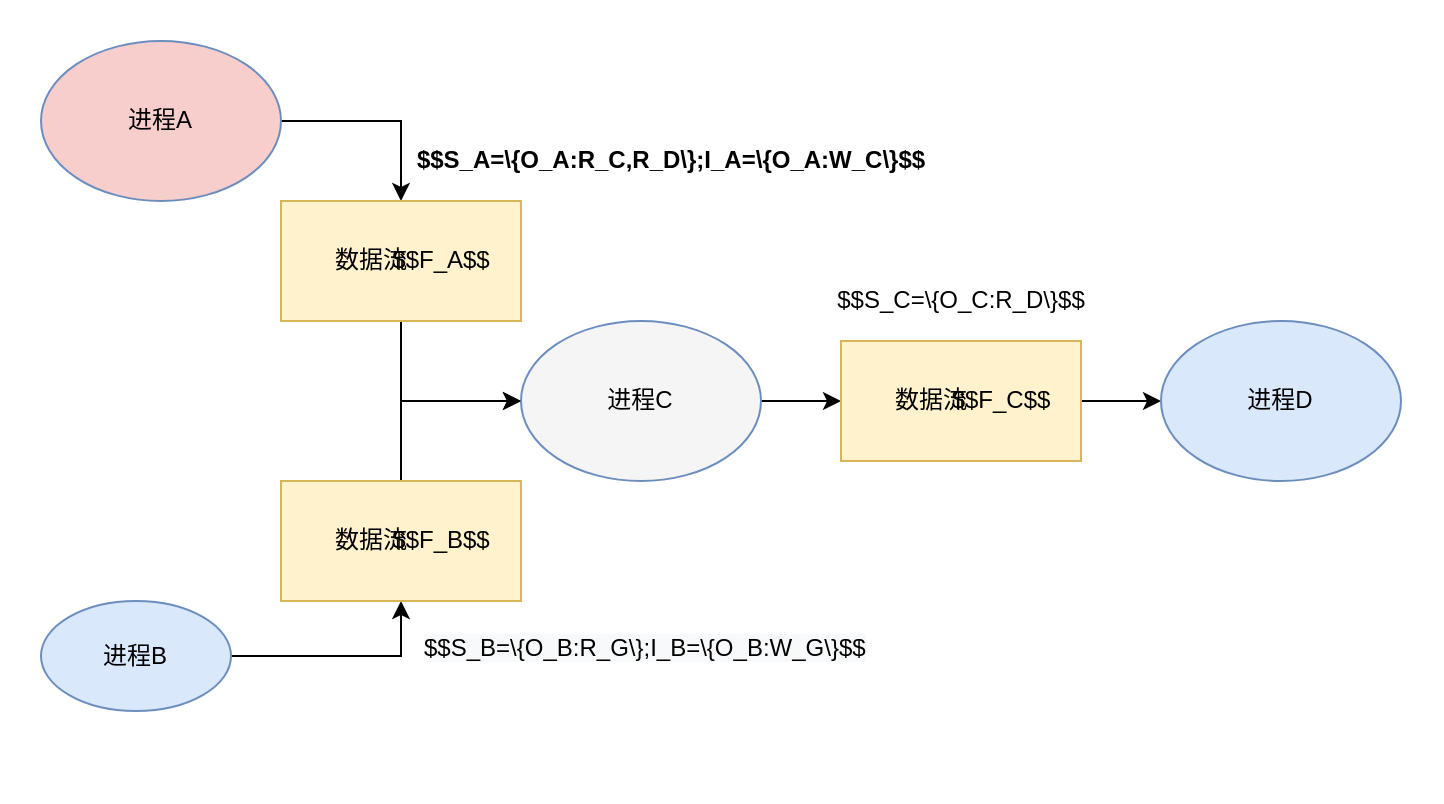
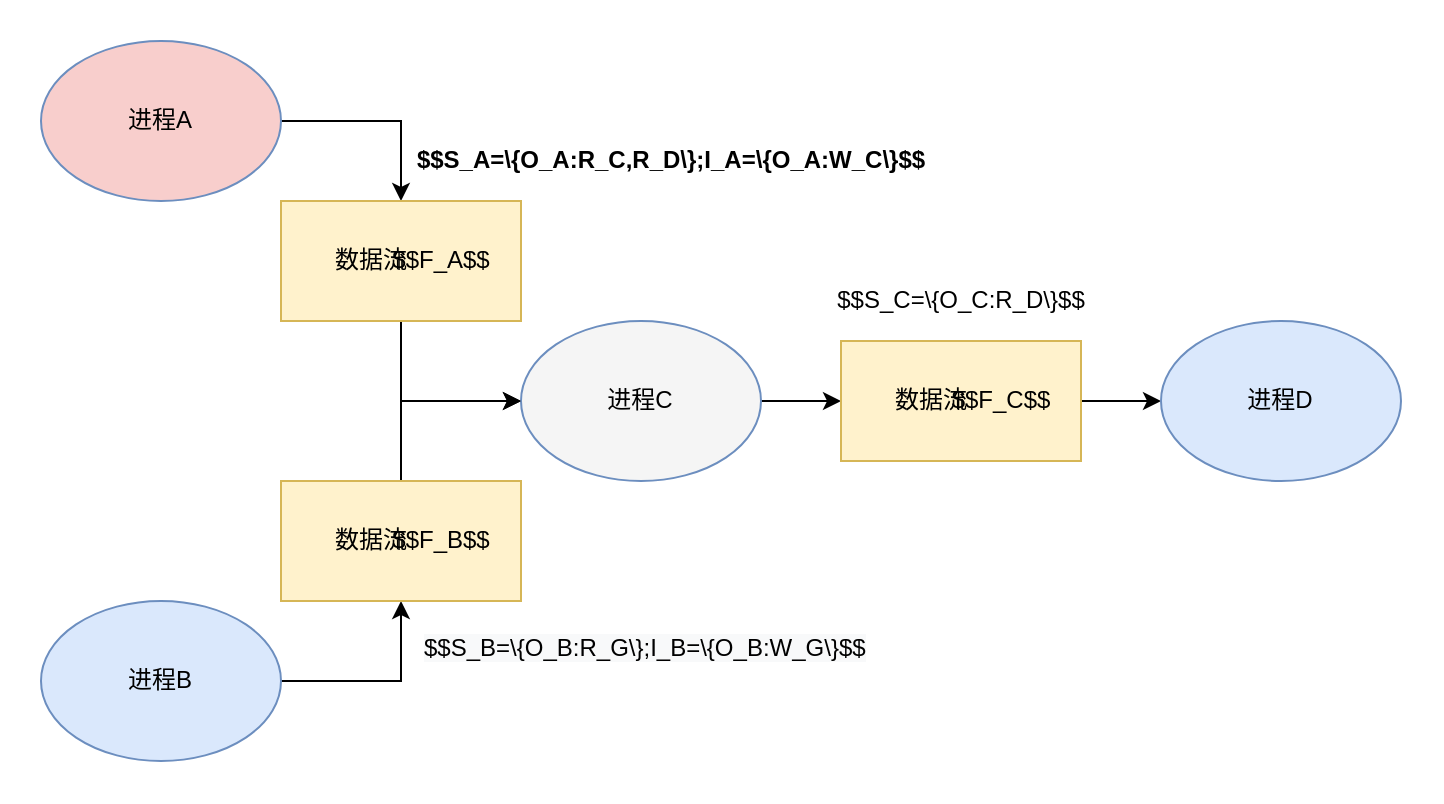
(136, 656) -> (161, 681)
